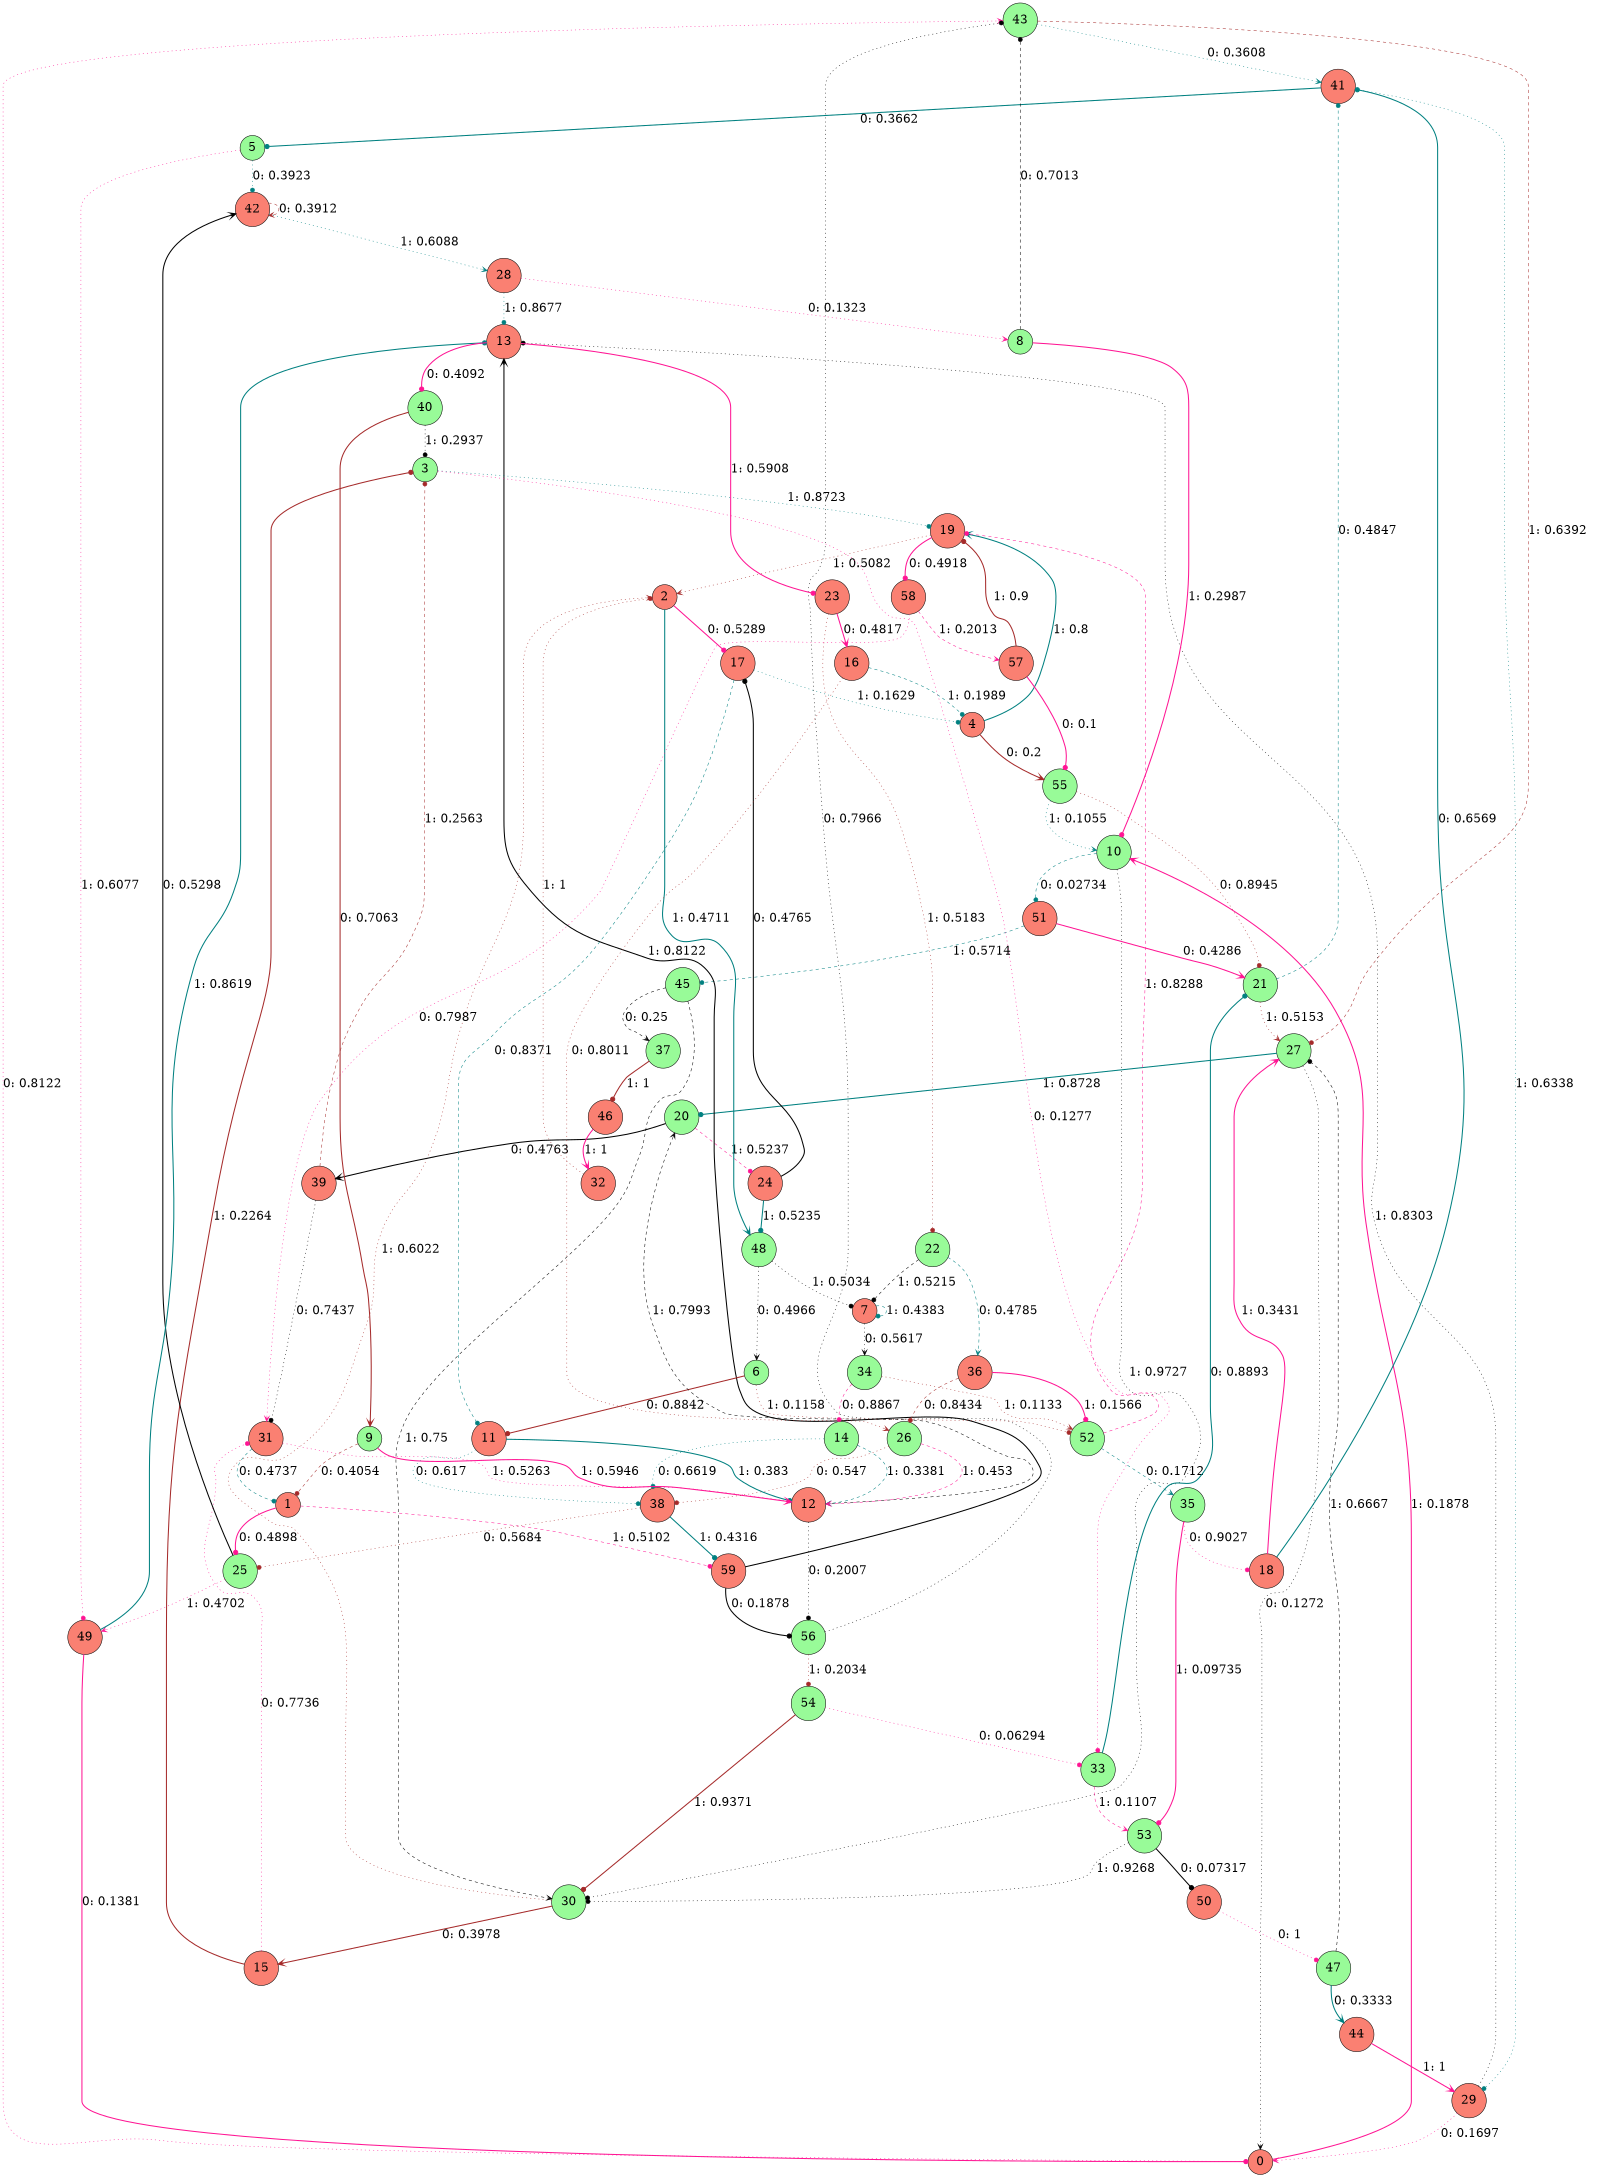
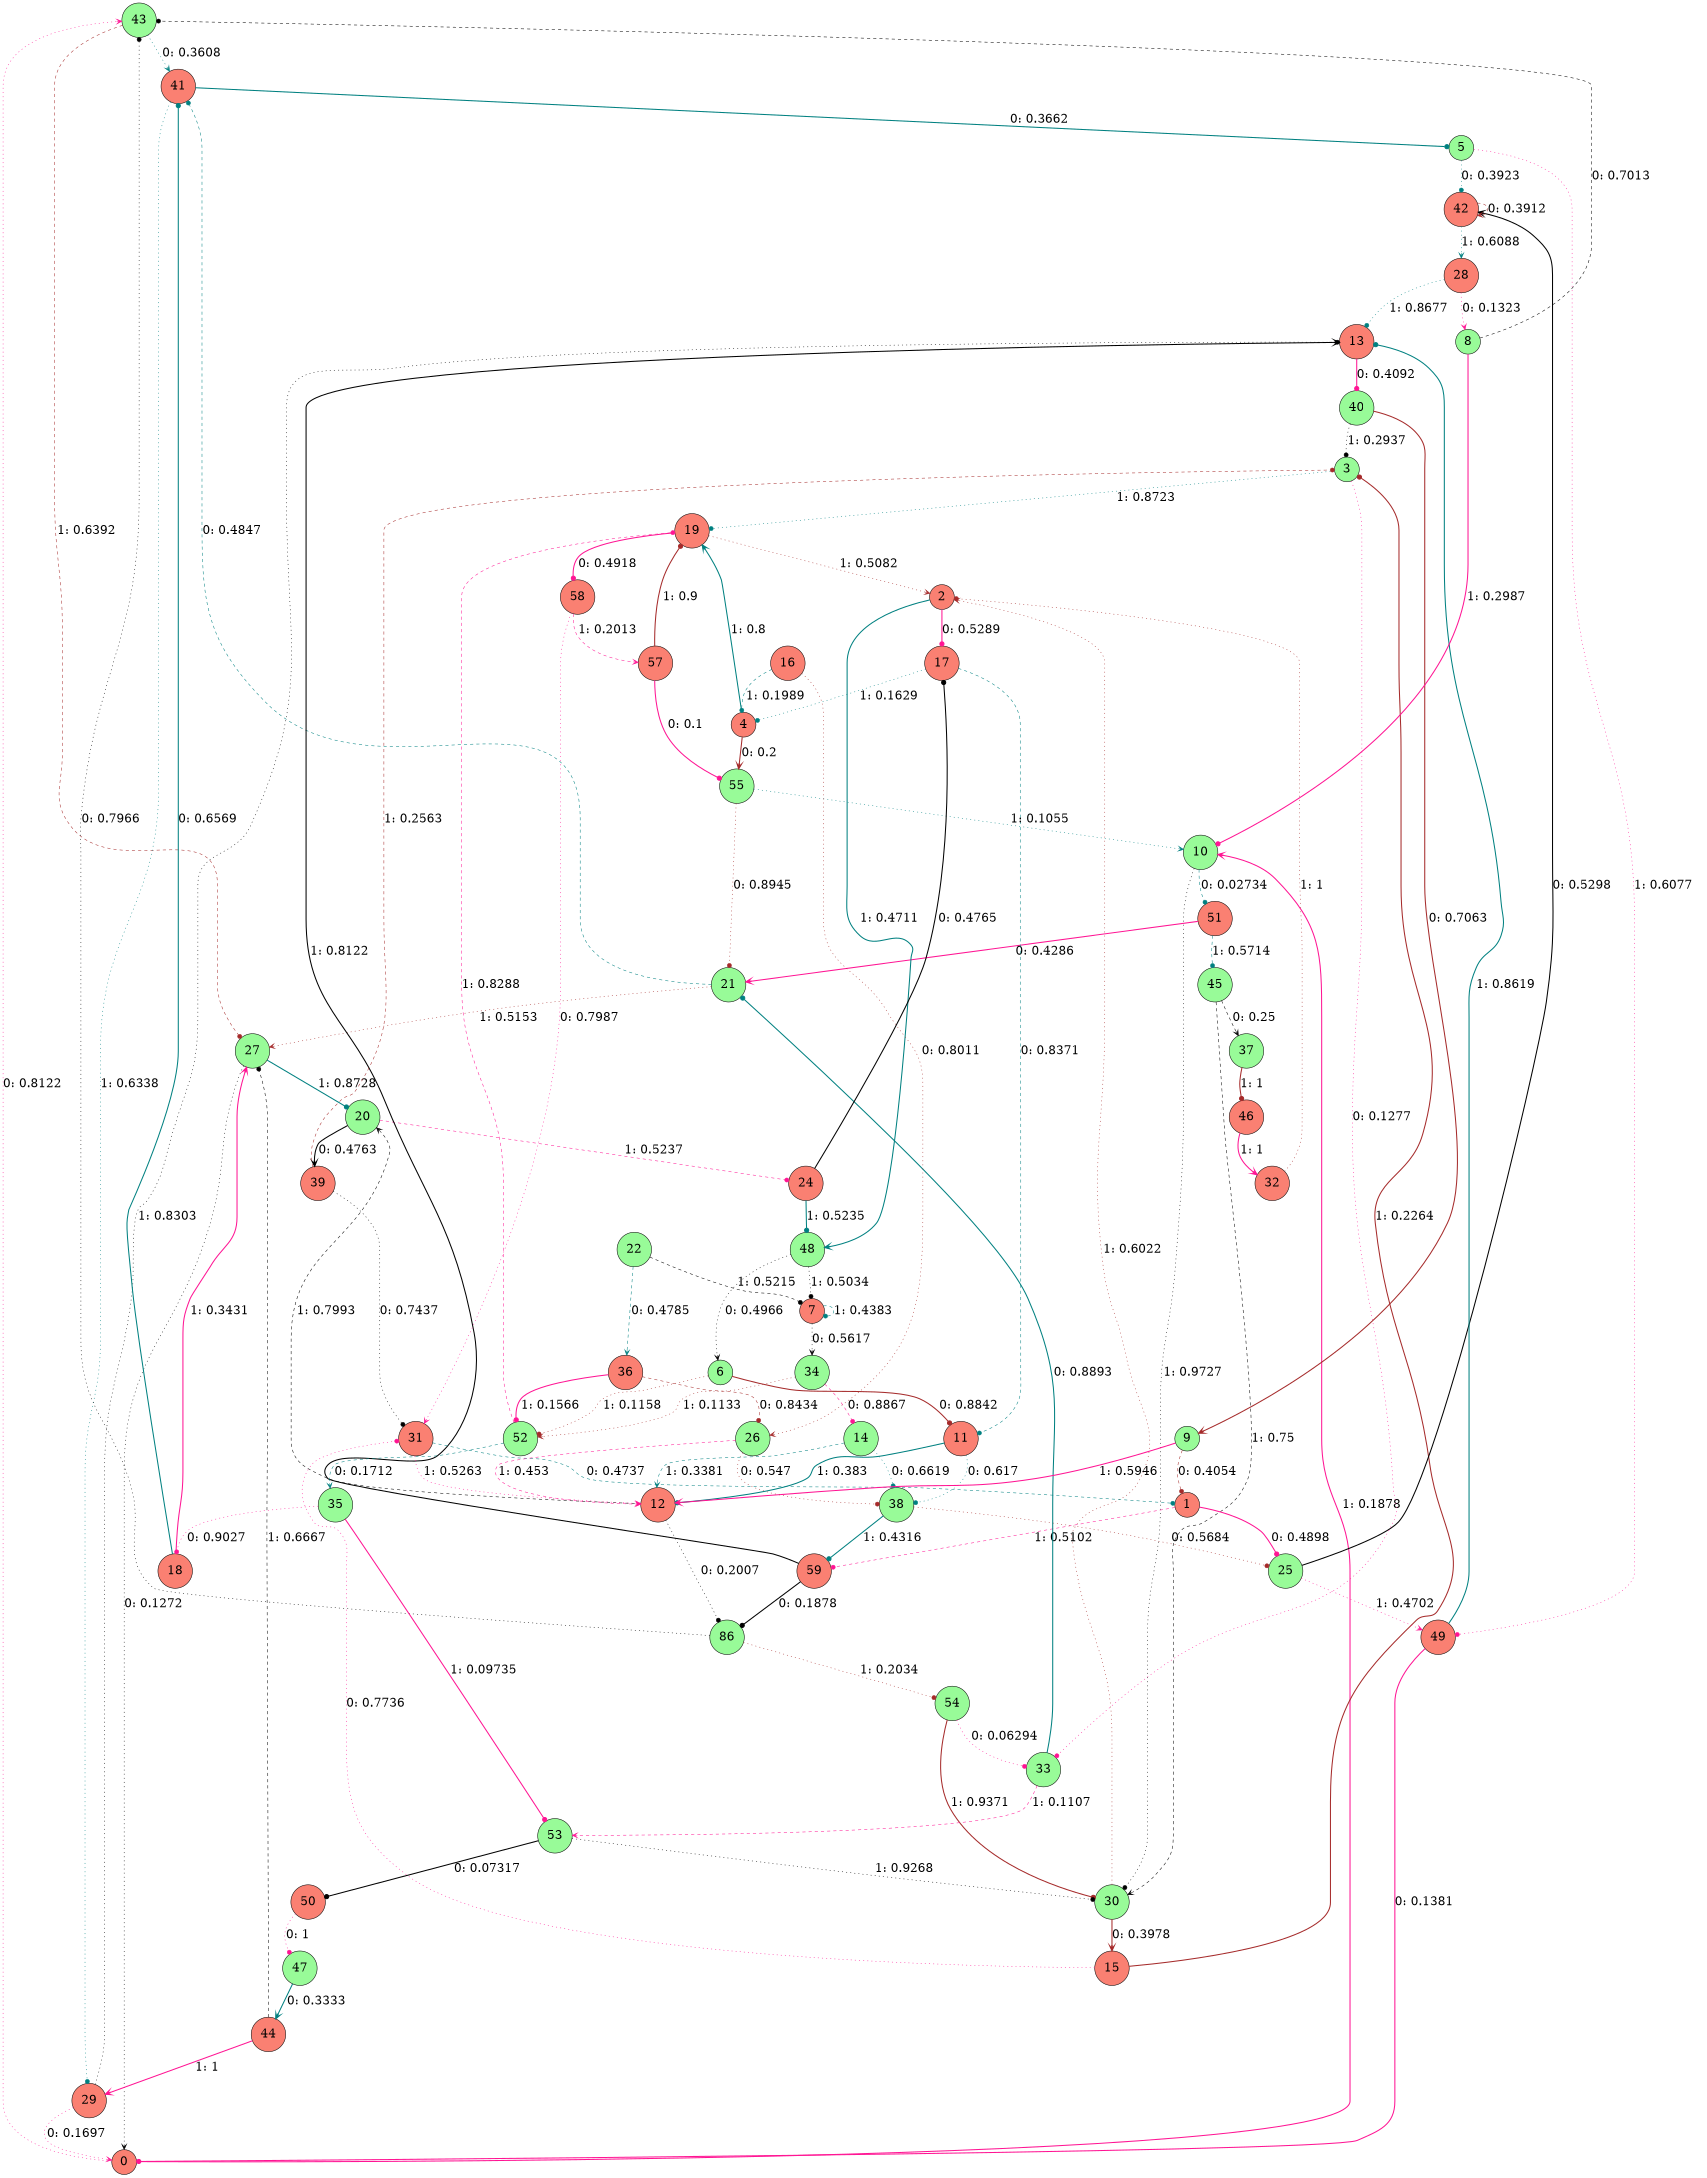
(832, 597) -> none
(1330, 1503) -> (267, 1544)
(657, 1505) -> (897, 1505)
(808, 1637) -> (727, 1637)
